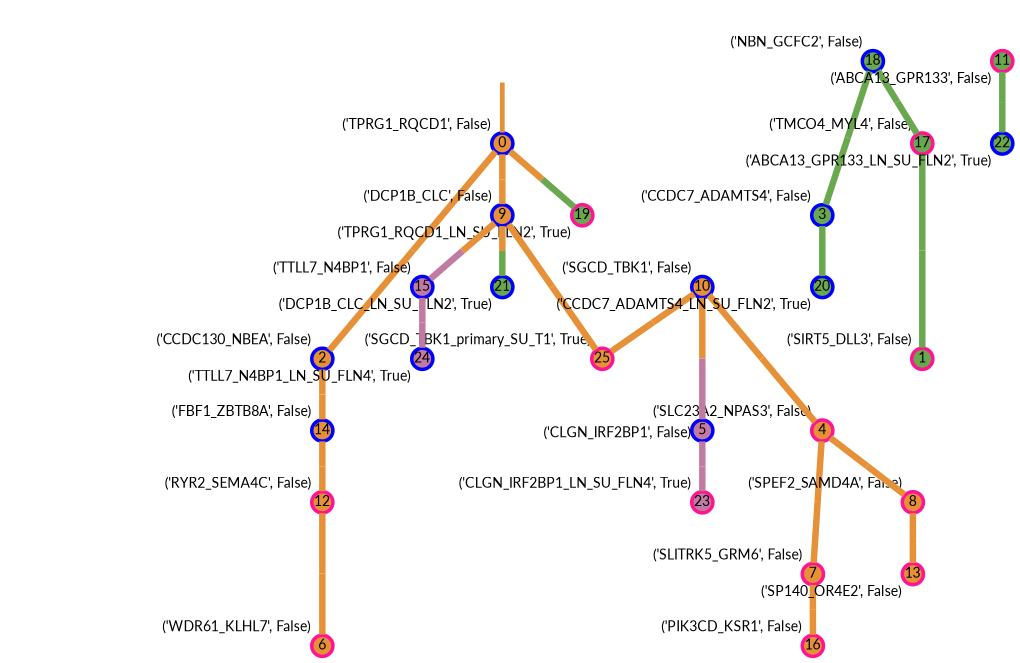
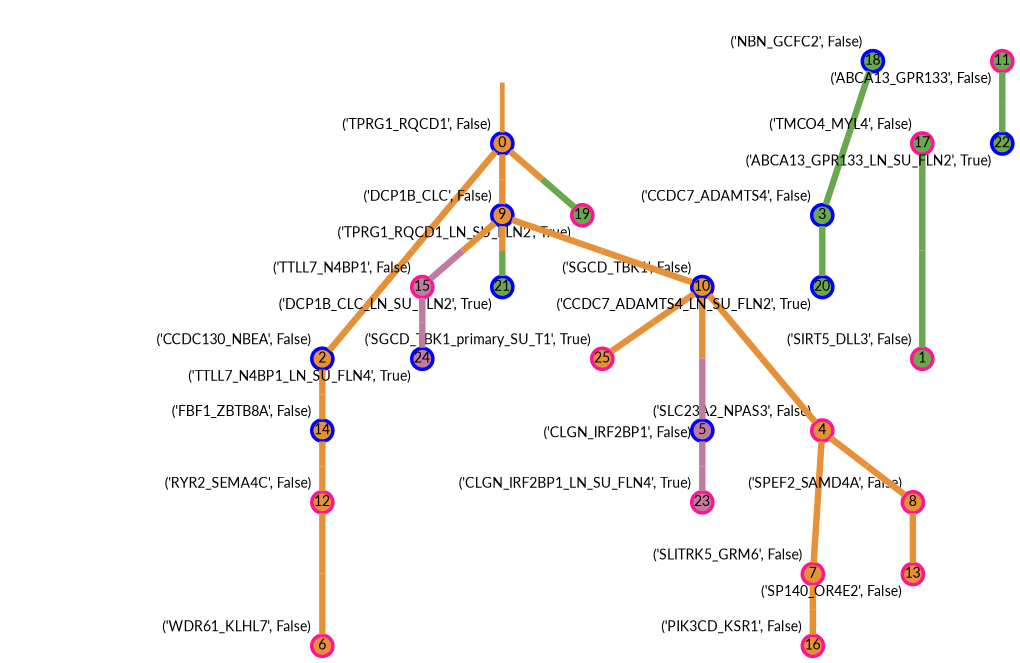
(897, 102) -> none
(422, 287) -> (422, 287)
(552, 287) -> (602, 251)
